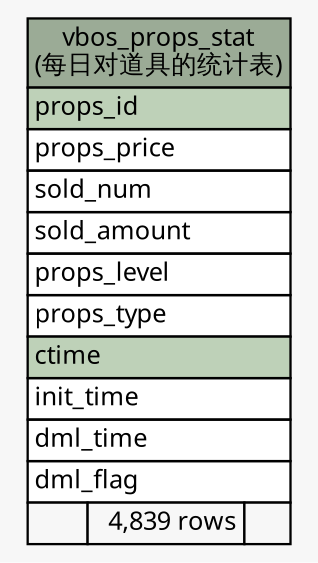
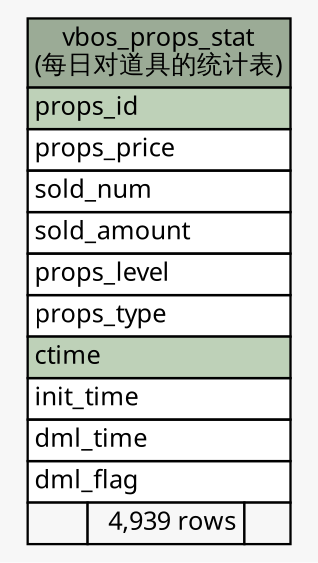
(173, 522) -> (173, 522)
